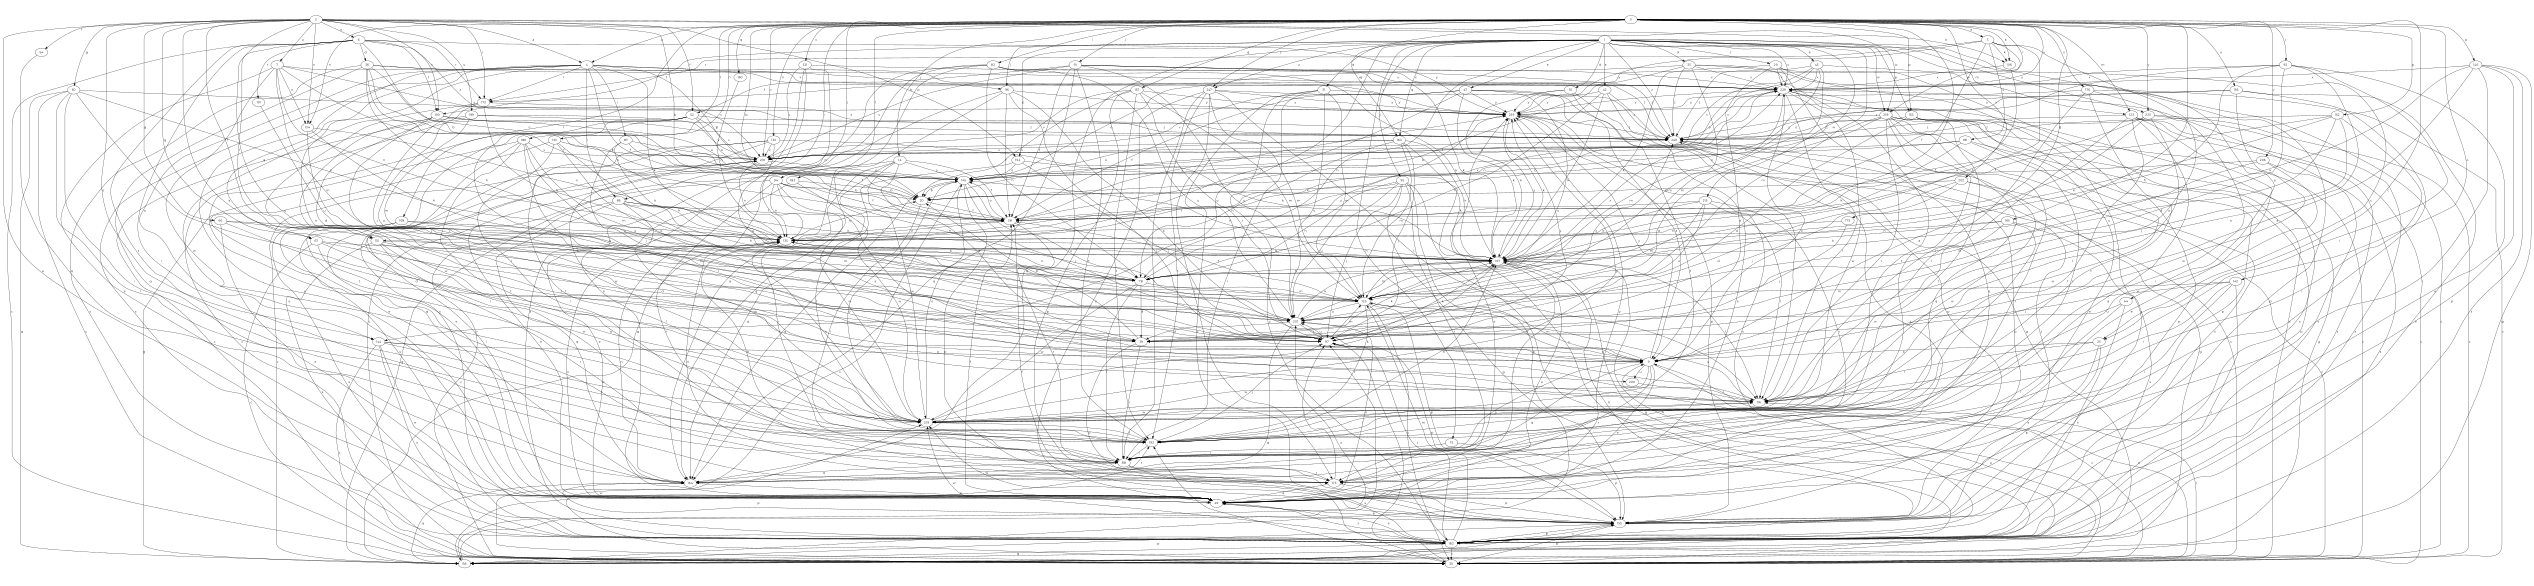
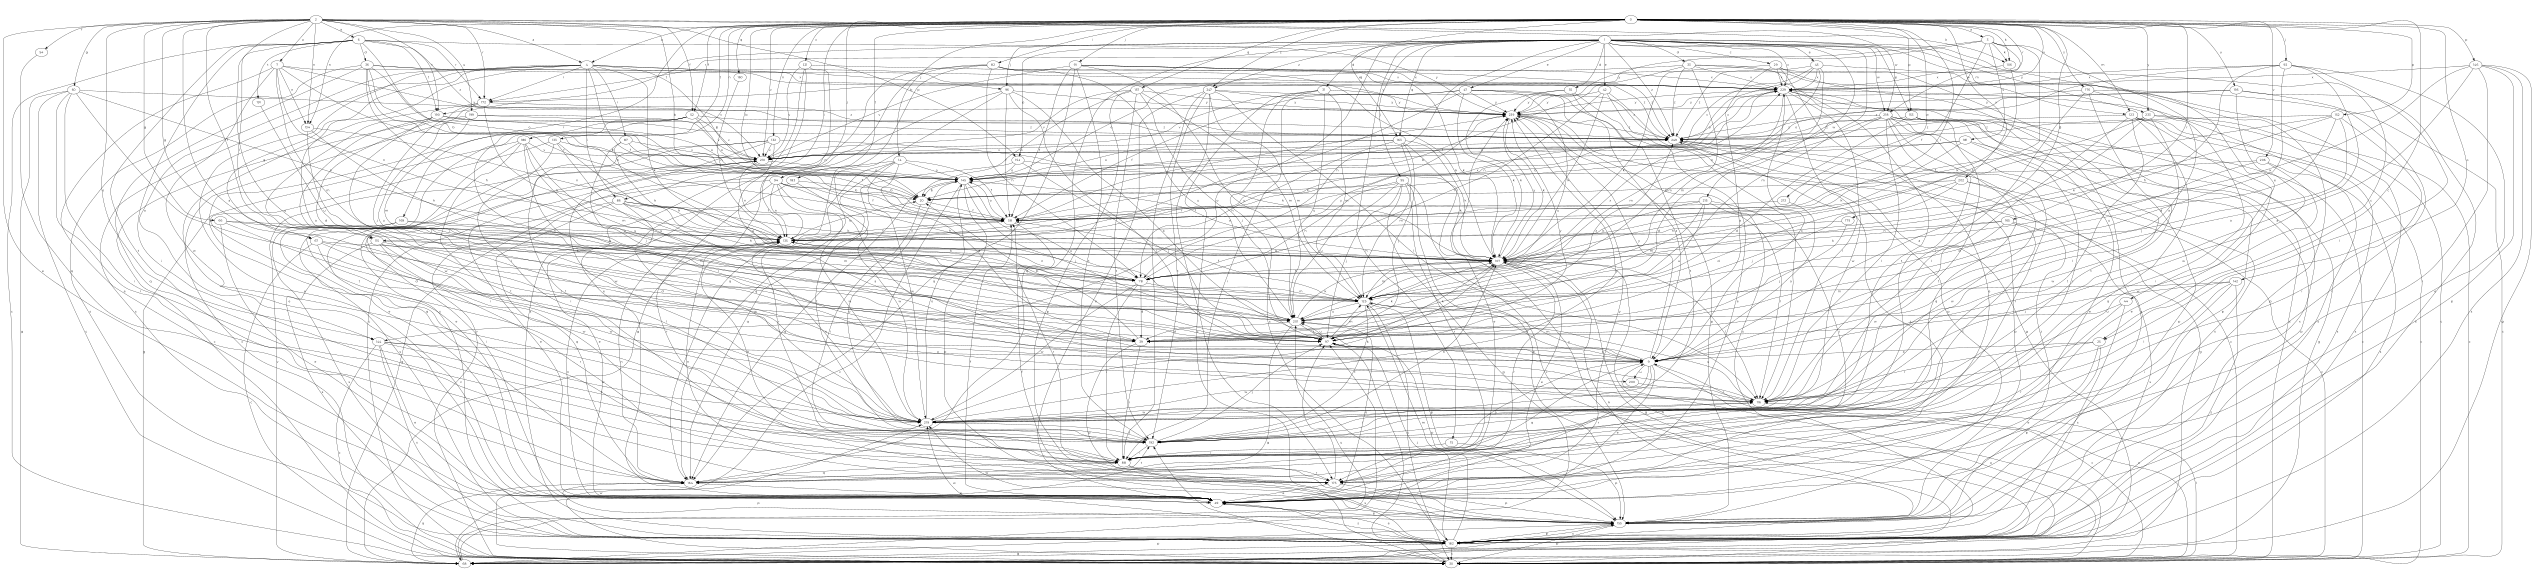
(920, 80) -> (1128, 21)
none -> (1784, 201)
